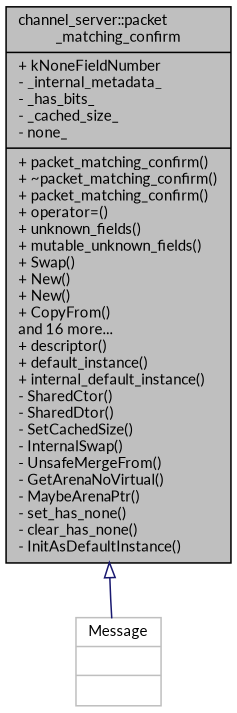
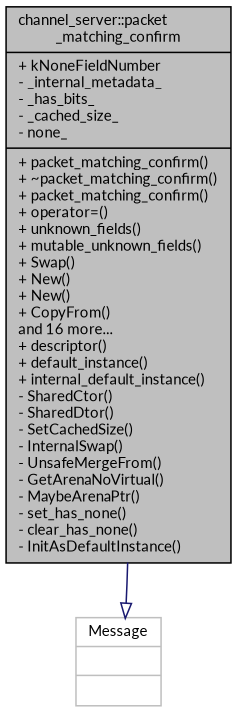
(111, 598) -> (127, 583)
